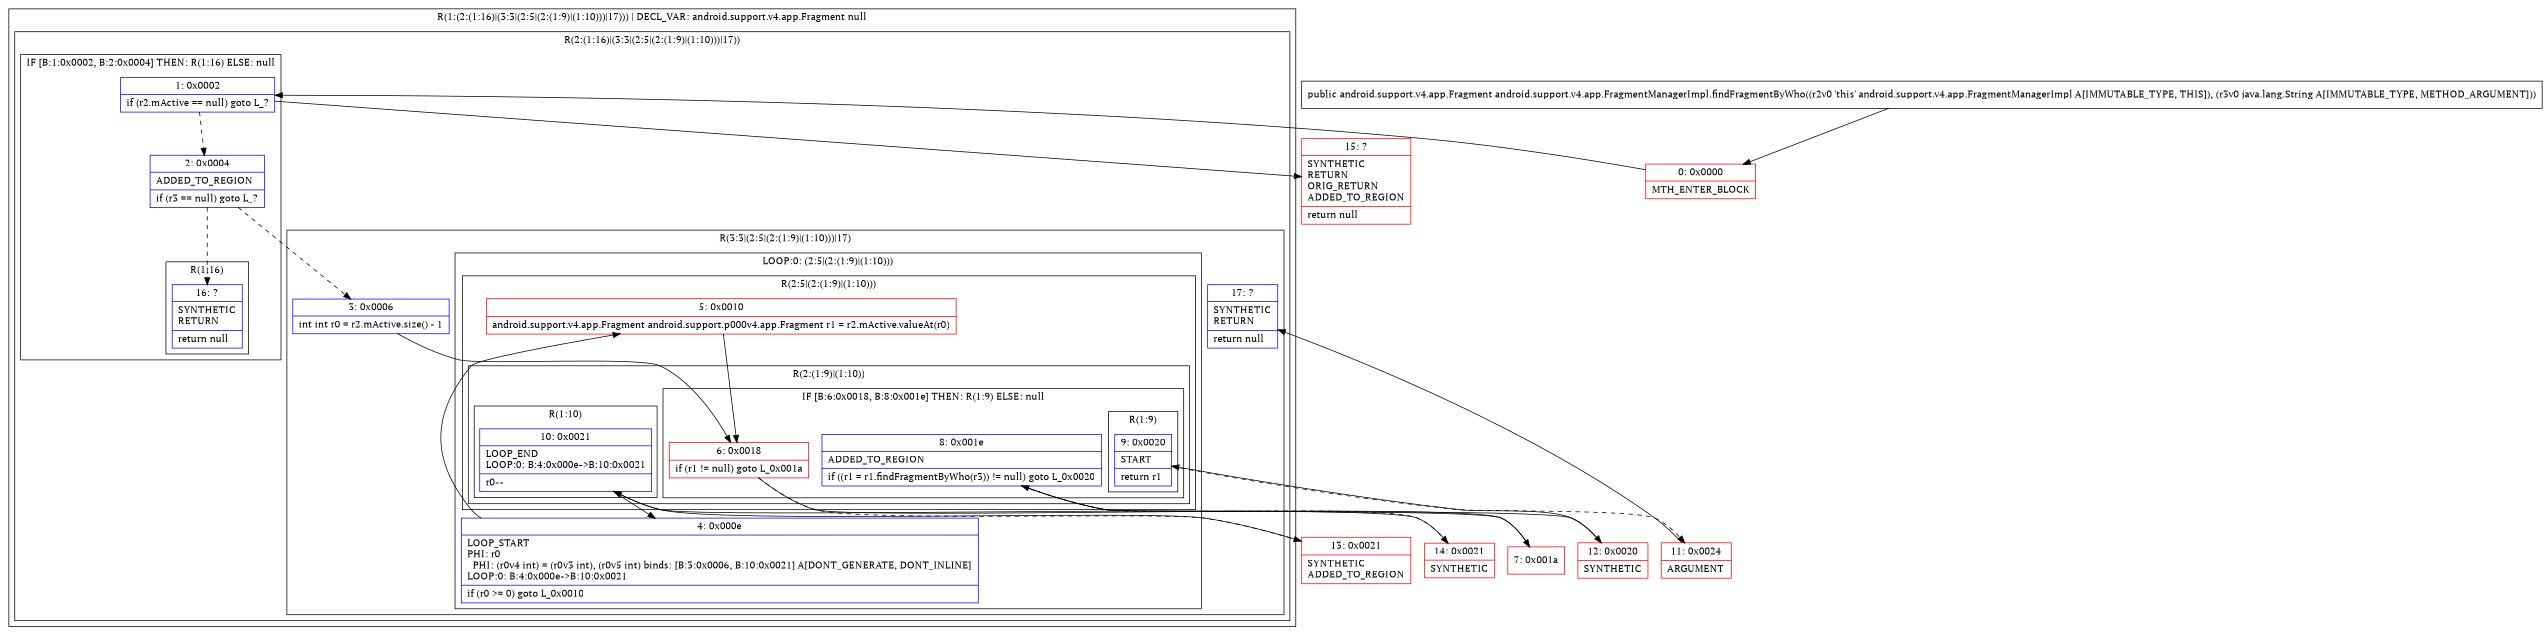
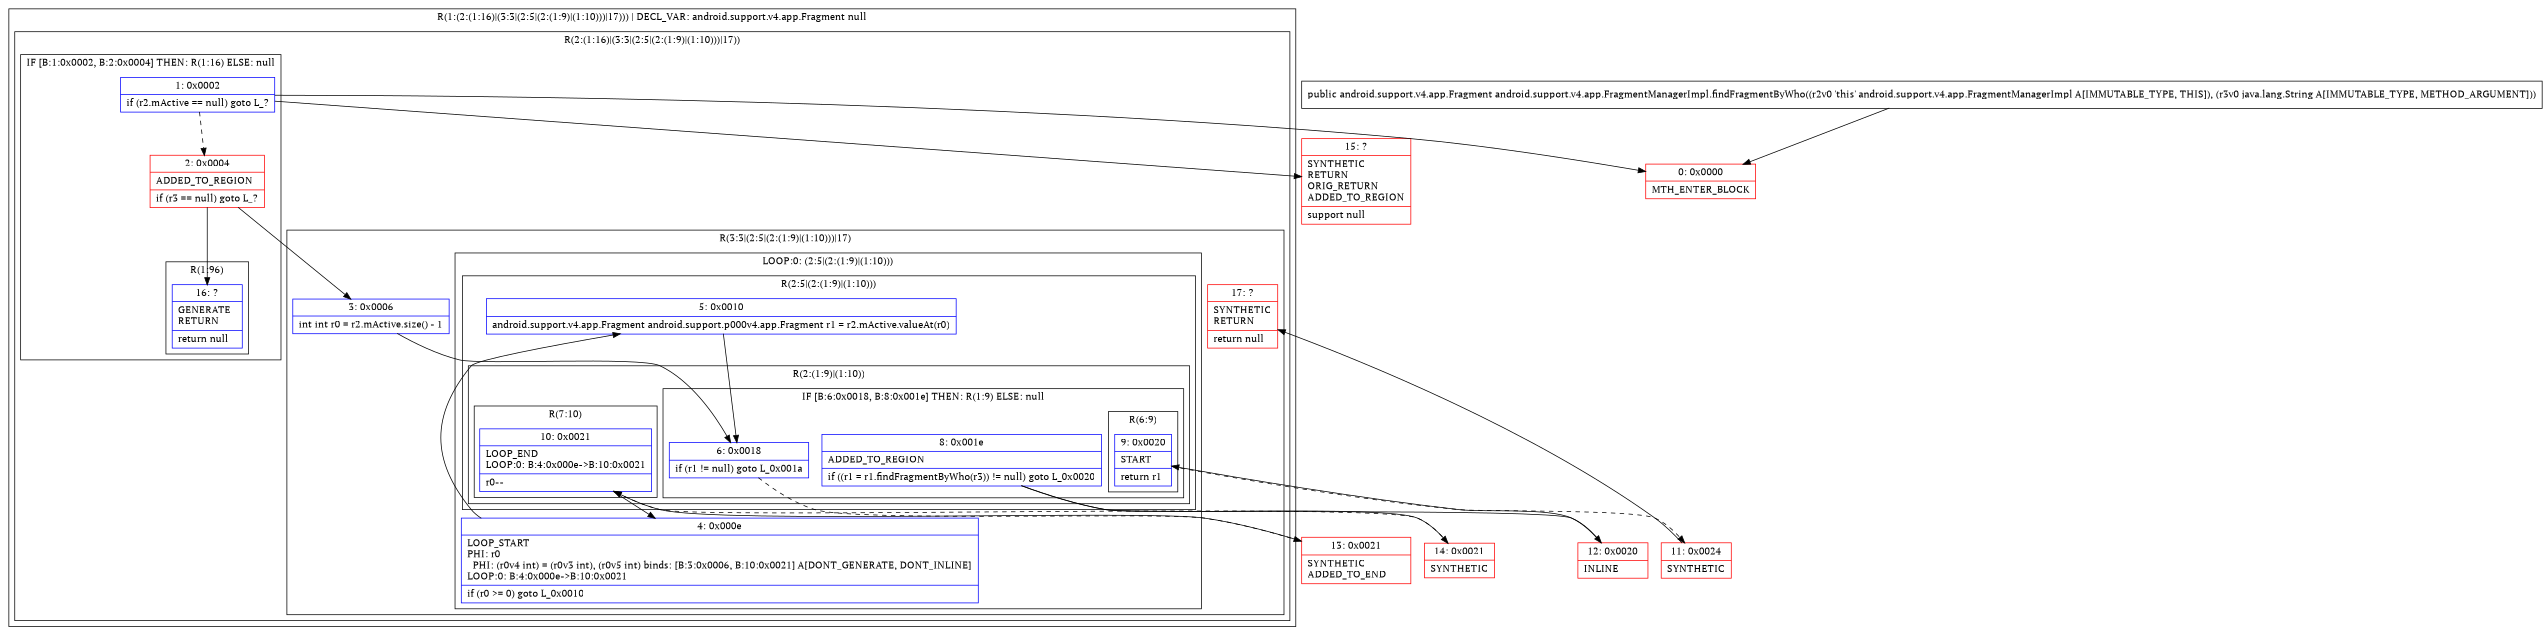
(966, 109) -> (958, 110)
(207, 181) -> (207, 181)
(1333, 215) -> (1337, 215)
(207, 242) -> (207, 242)
(291, 251) -> (291, 251)
(207, 270) -> (207, 270)
(207, 310) -> (205, 310)
(721, 316) -> (721, 316)
(1243, 316) -> (1243, 316)
(566, 414) -> (566, 414)
(1143, 420) -> (1143, 420)
(739, 460) -> (739, 460)
(1234, 511) -> (1234, 511)
(1038, 512) -> (1038, 512)
(1536, 560) -> none
(1613, 569) -> (1601, 569)
(1696, 569) -> (1696, 569)
(1356, 575) -> (1347, 575)
